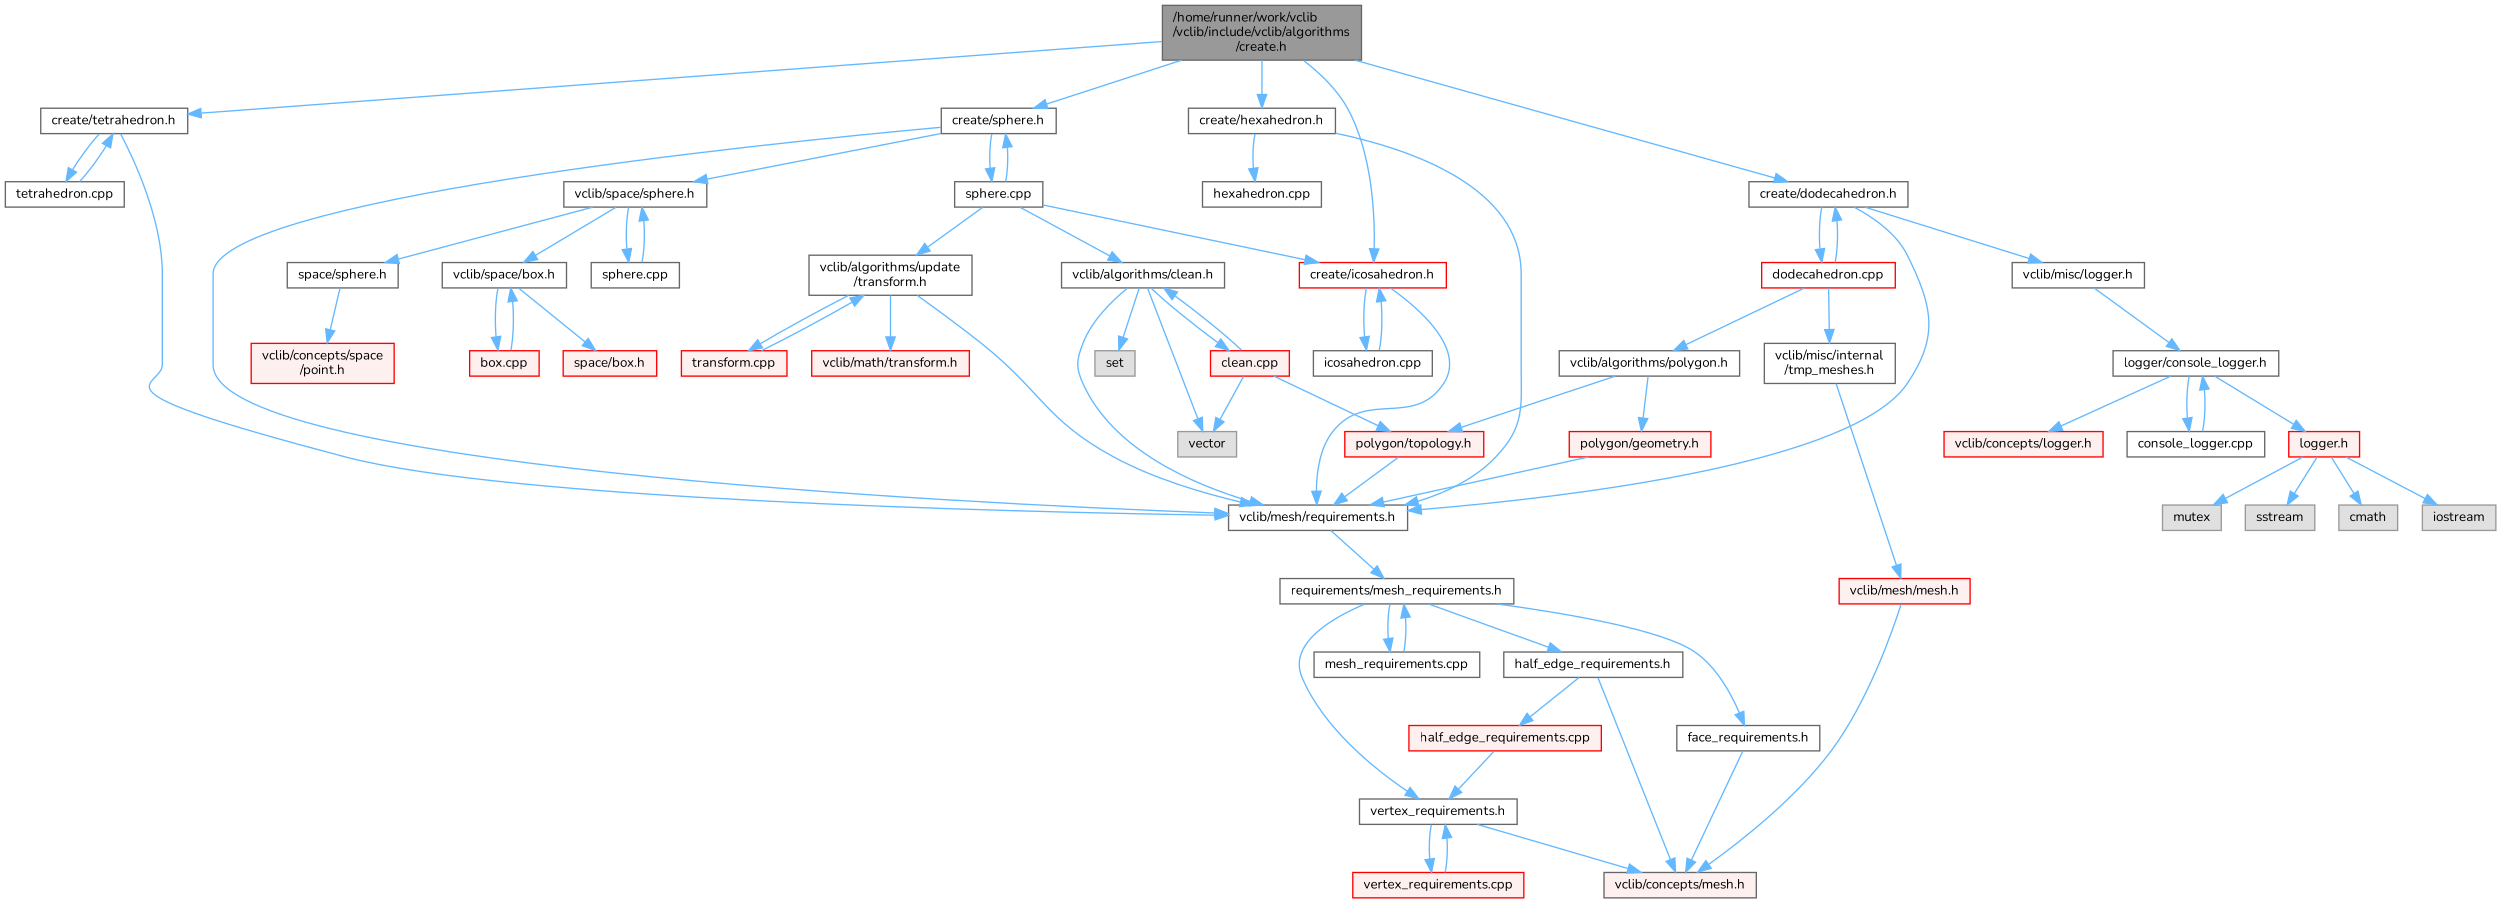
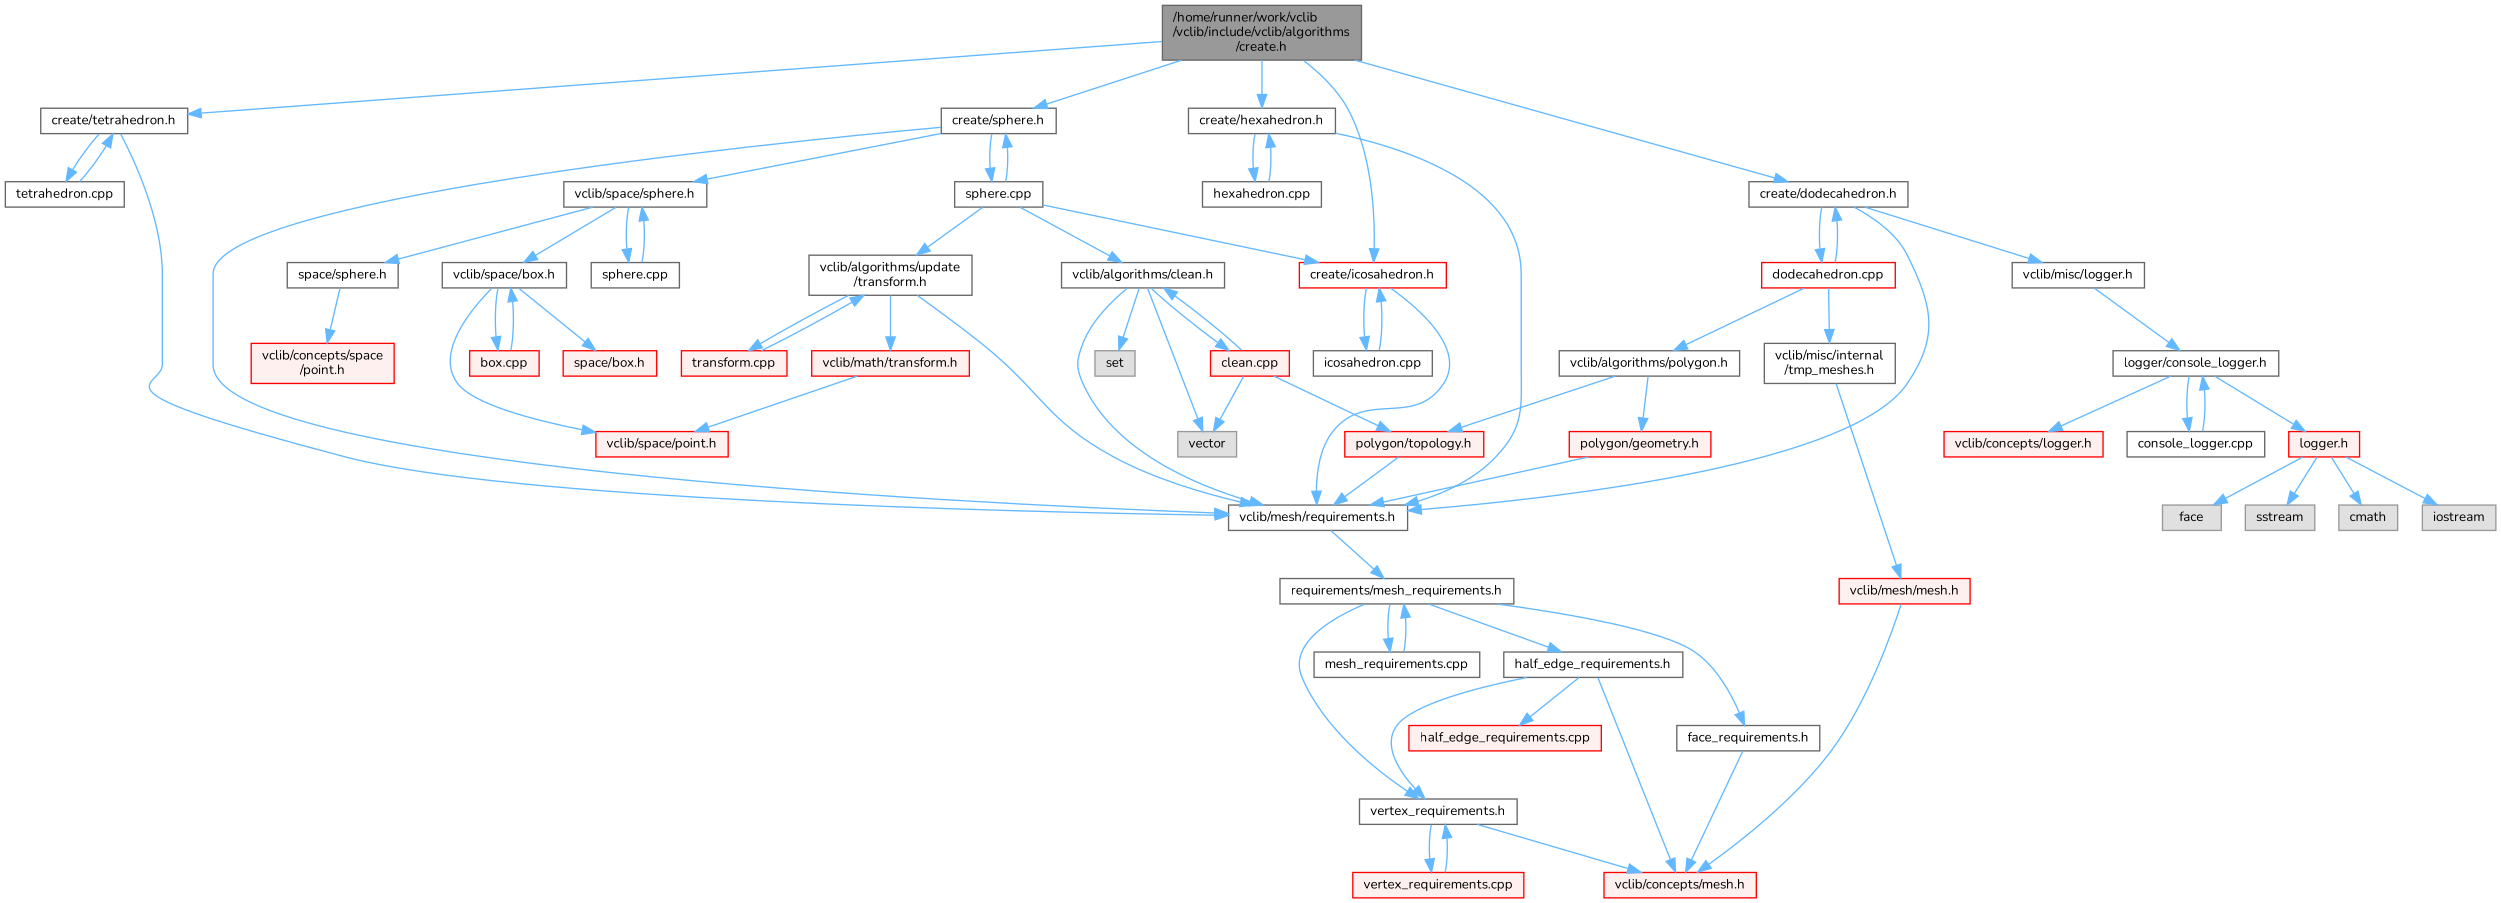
none -> (1271, 165)
none -> (662, 444)
(2192, 518) -> (2192, 518)
(1476, 770) -> (1425, 707)
(1680, 885) -> (1680, 885)
